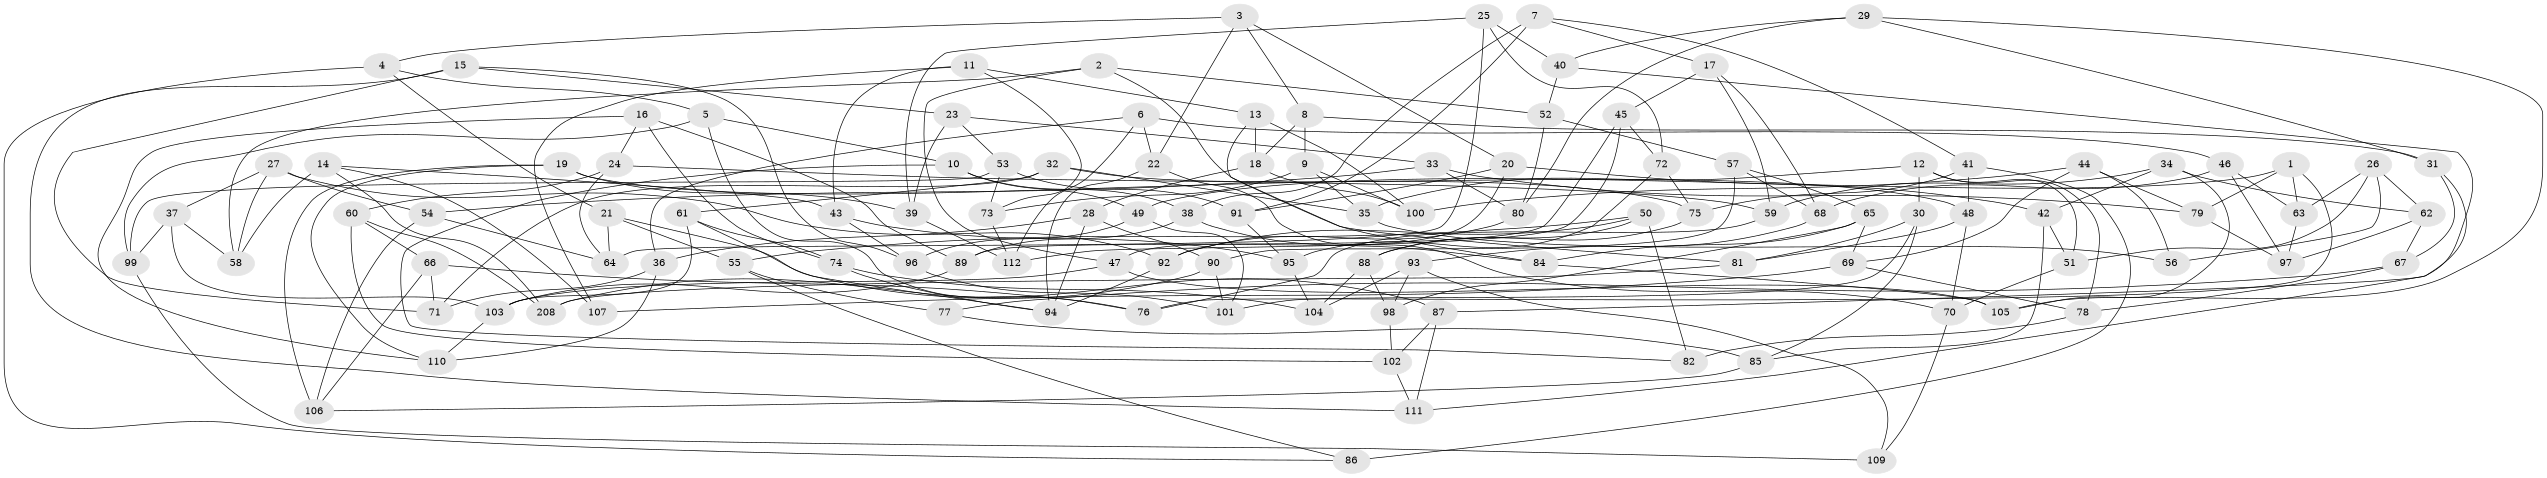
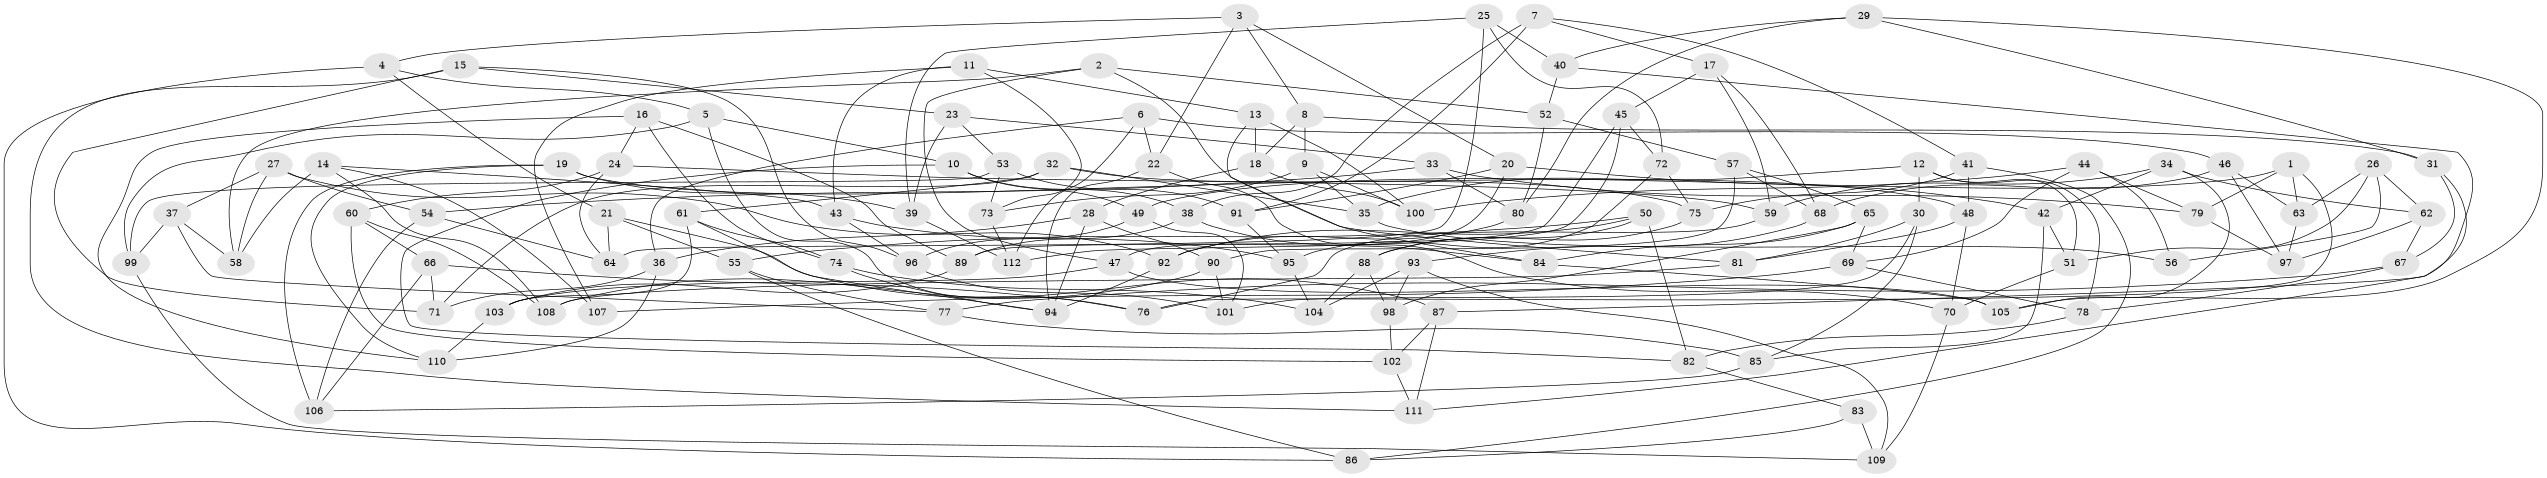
(305, 298) -> (480, 293)
(546, 313) -> (546, 313)
none -> (1858, 412)
